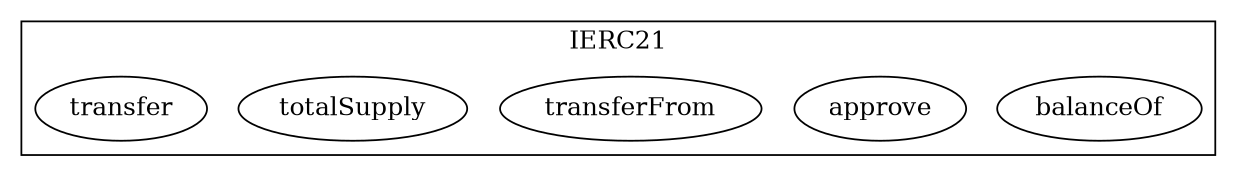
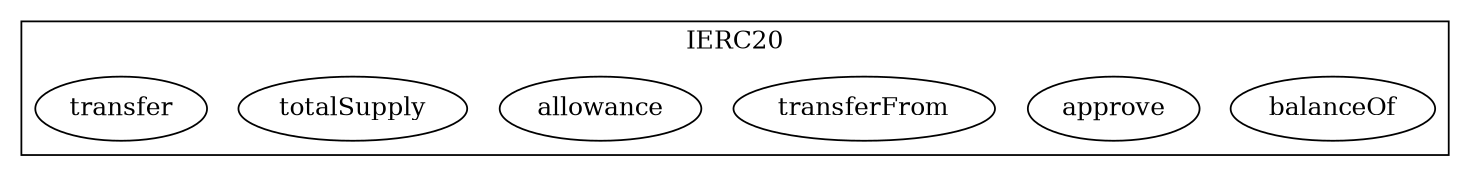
(618, 42) -> (735, 42)
none -> (601, 109)
